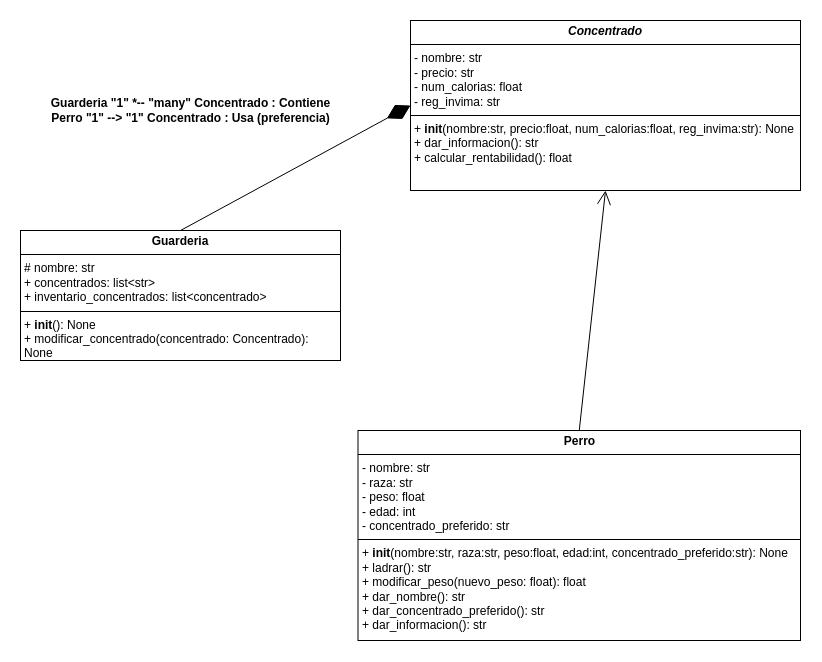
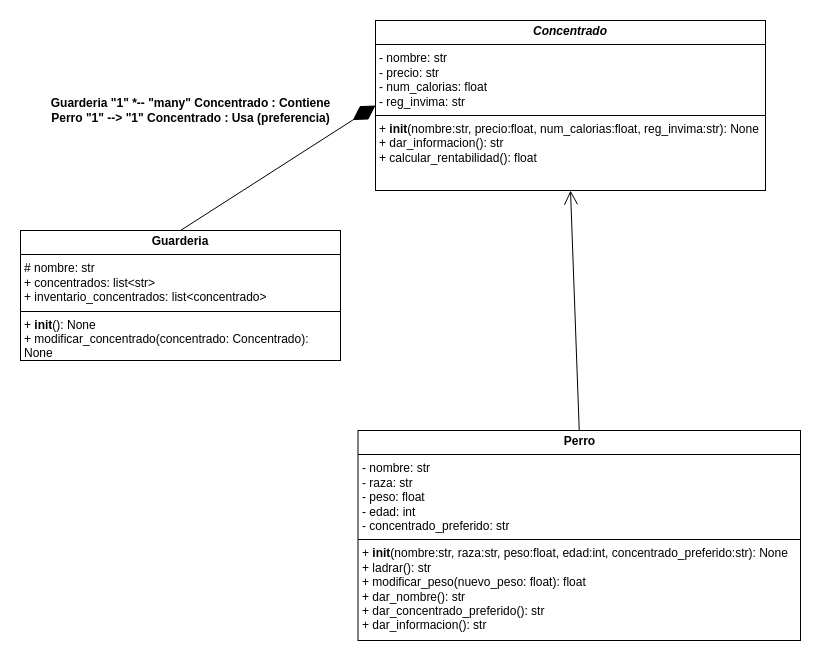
(606, 106) -> (571, 106)
